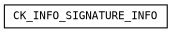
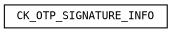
(86, 16) -> (86, 16)
